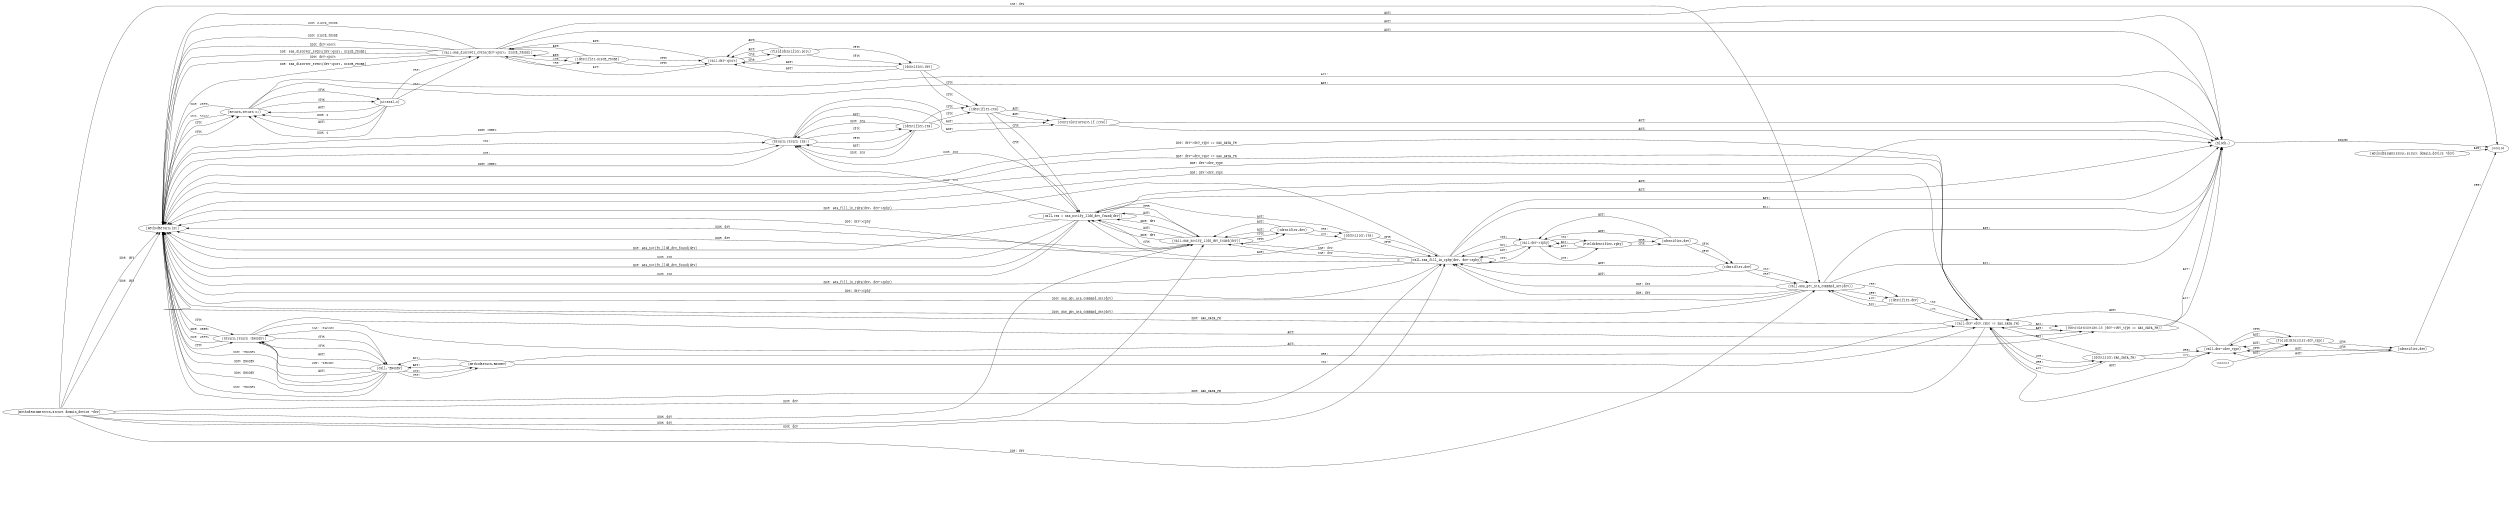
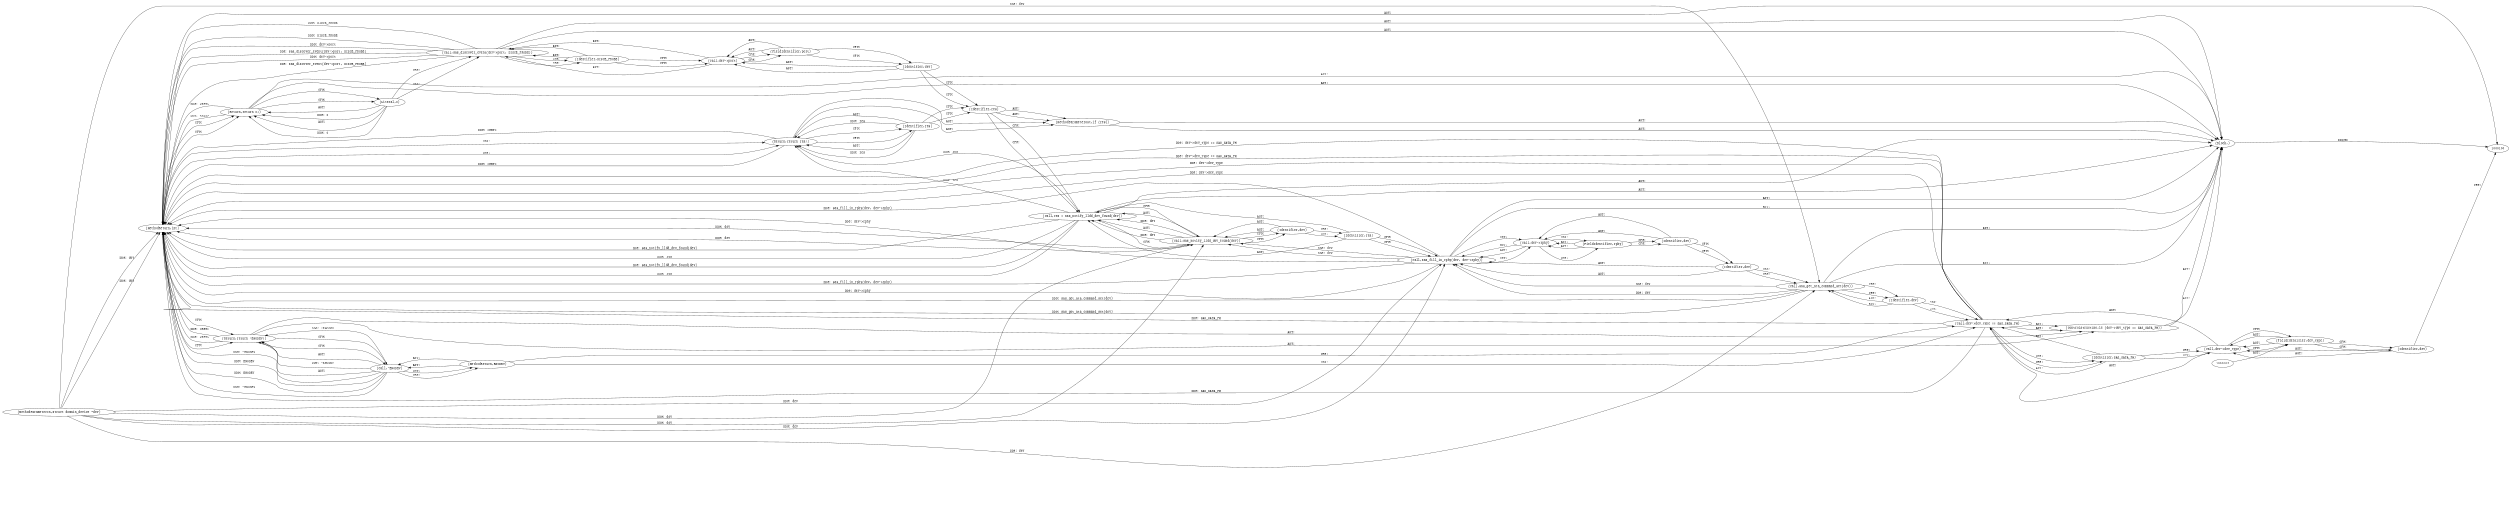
(1083, 122) -> (1083, 122)
(2412, 154) -> none
